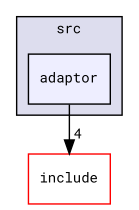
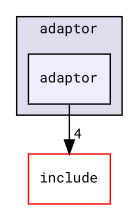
(69, 30) -> (69, 30)
